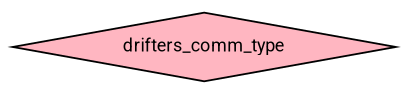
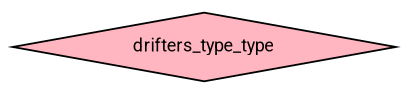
(204, 47) -> (204, 47)
